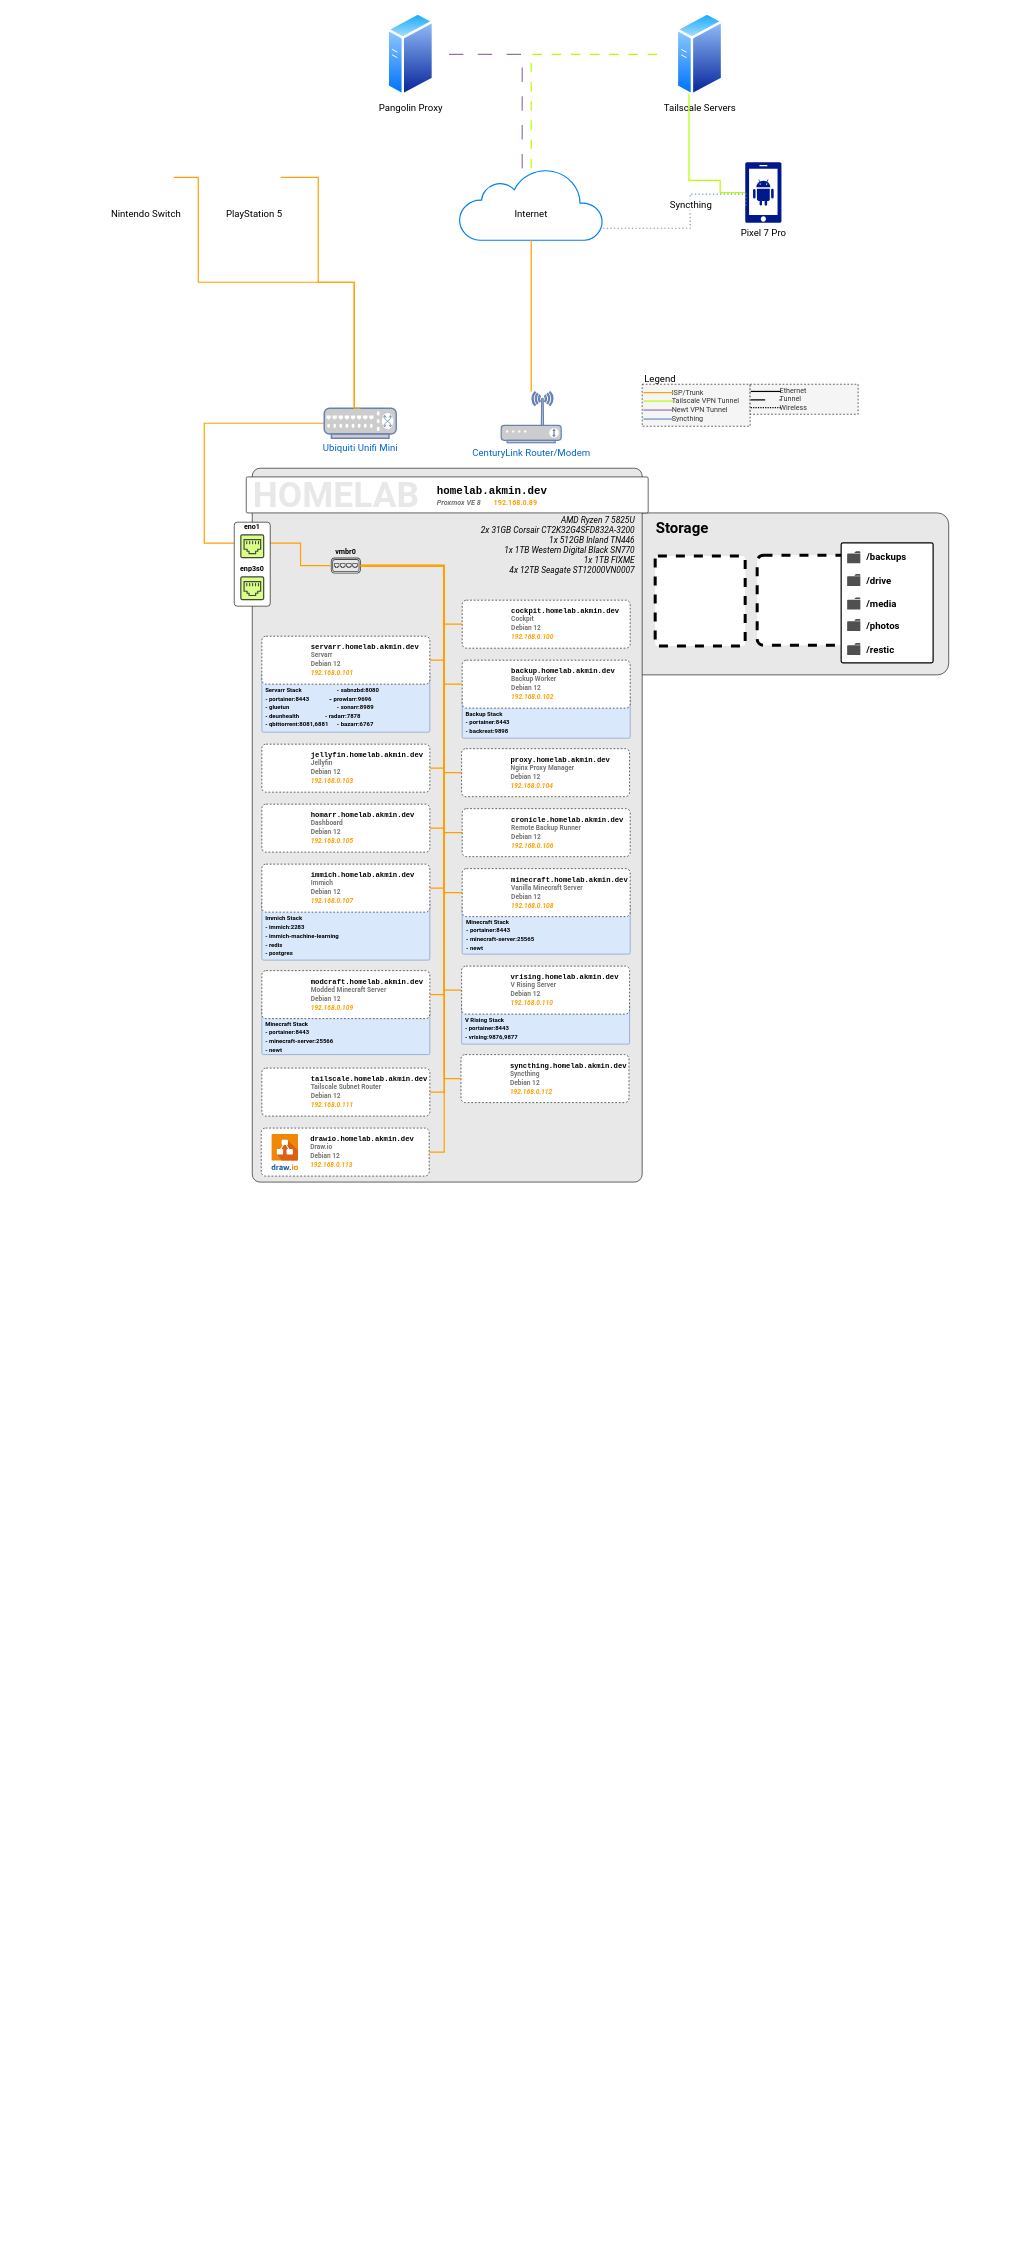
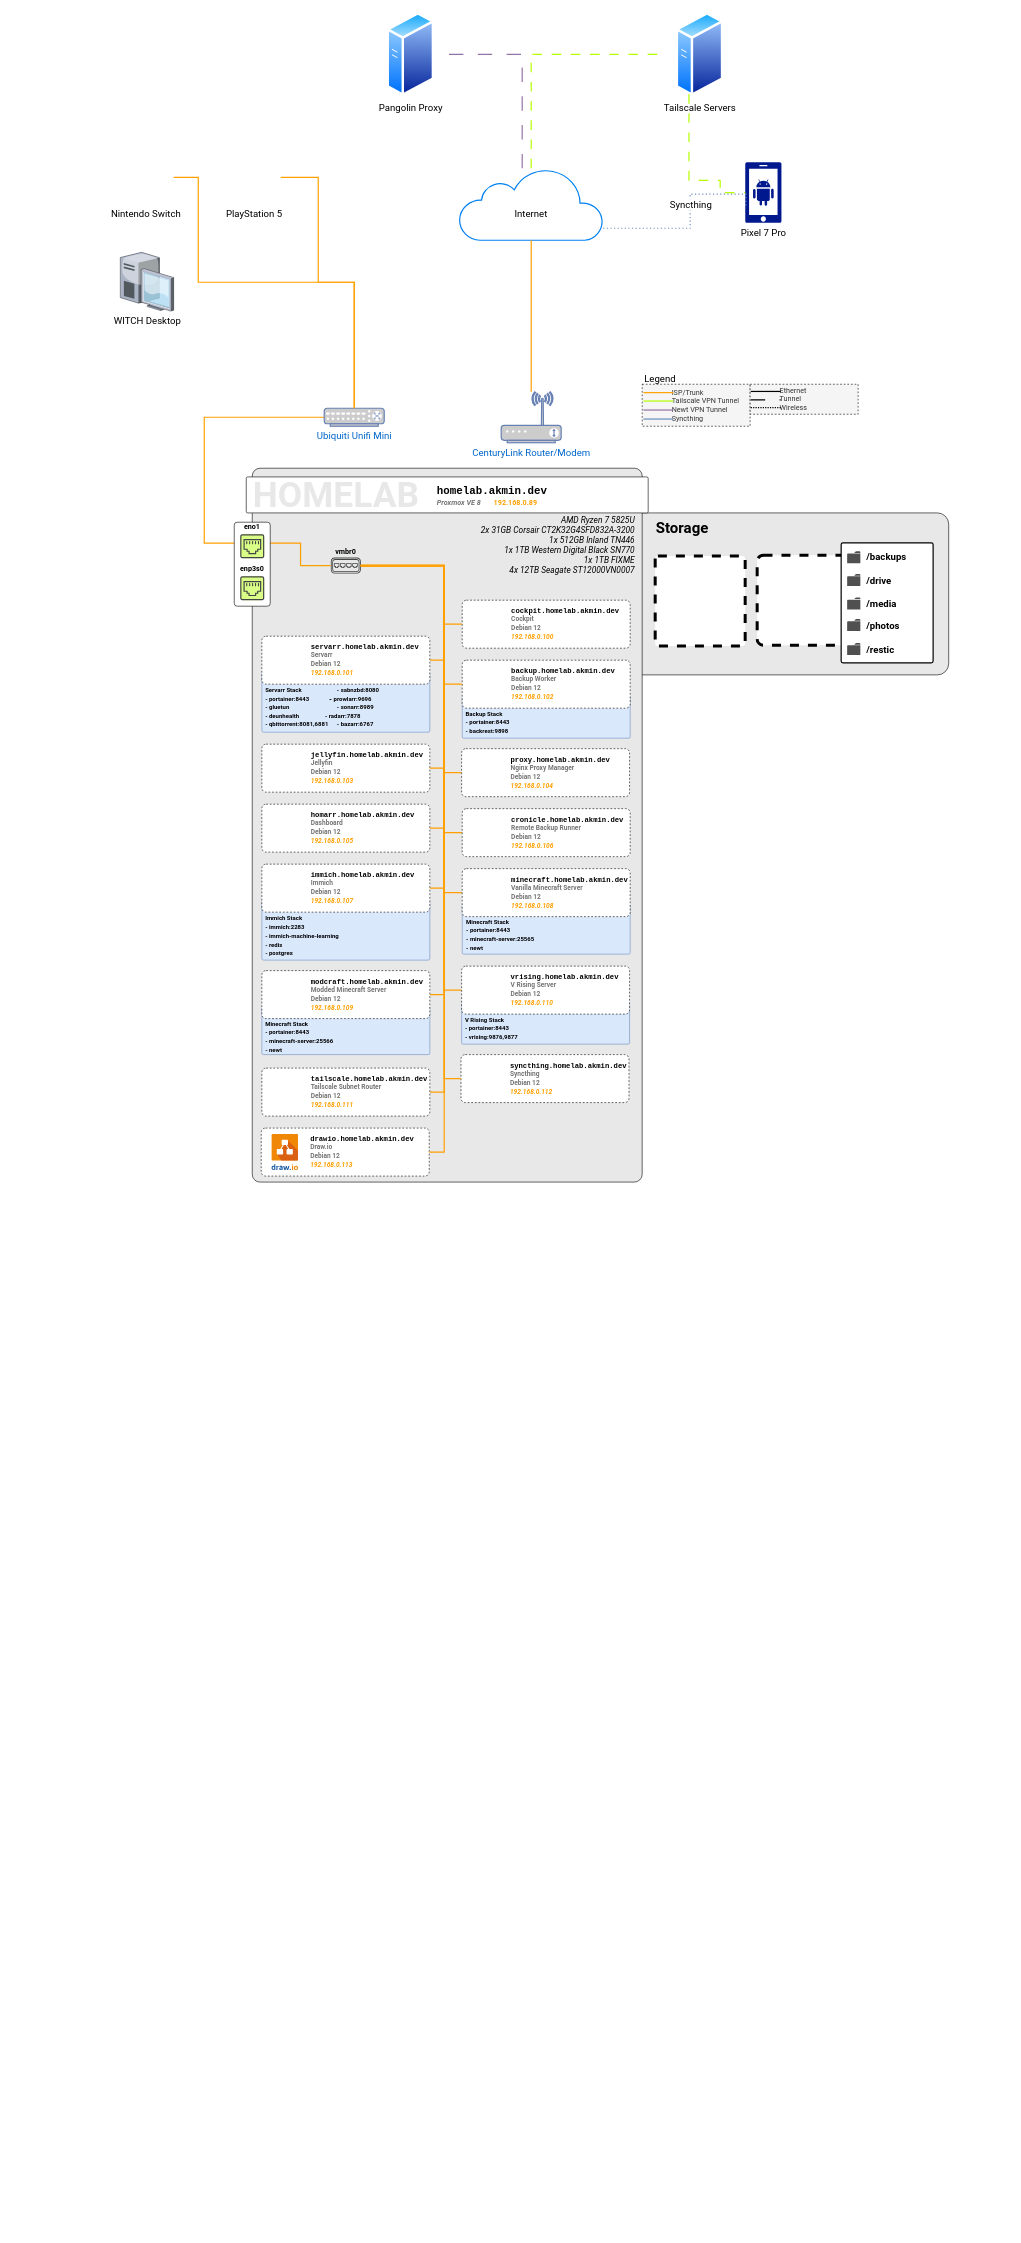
(700, 180) -> (700, 180)
none -> (147, 282)
(360, 423) -> (354, 417)
